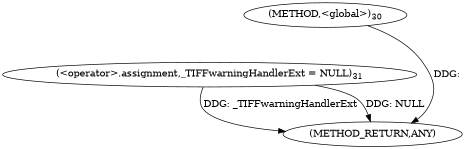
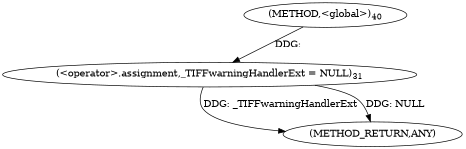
(377, 14) -> (377, 14)
(422, 61) -> (271, 43)
